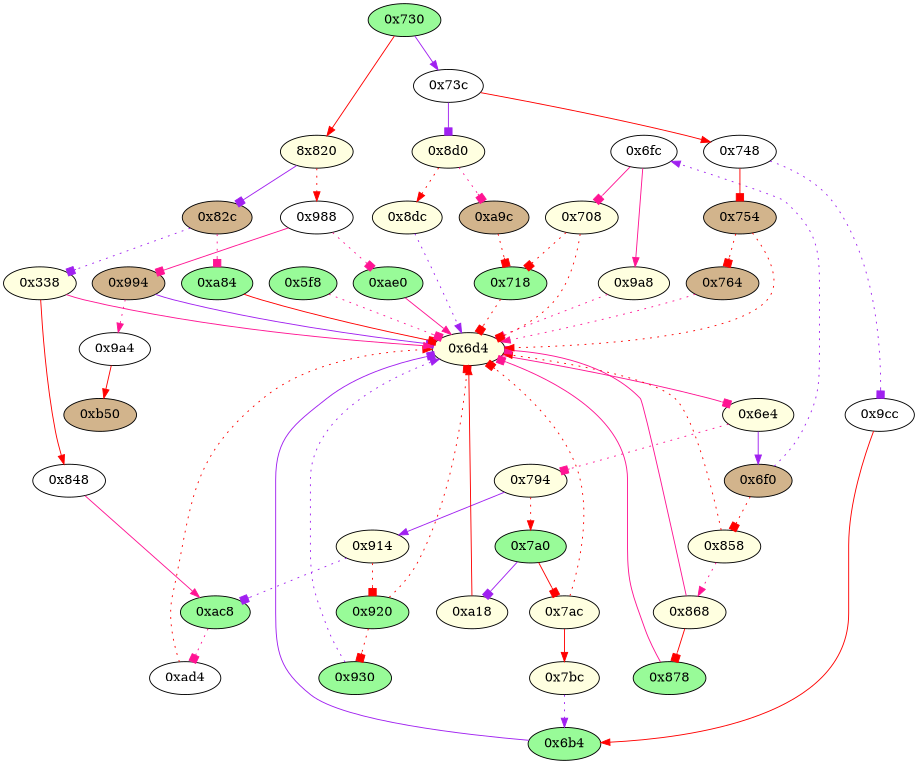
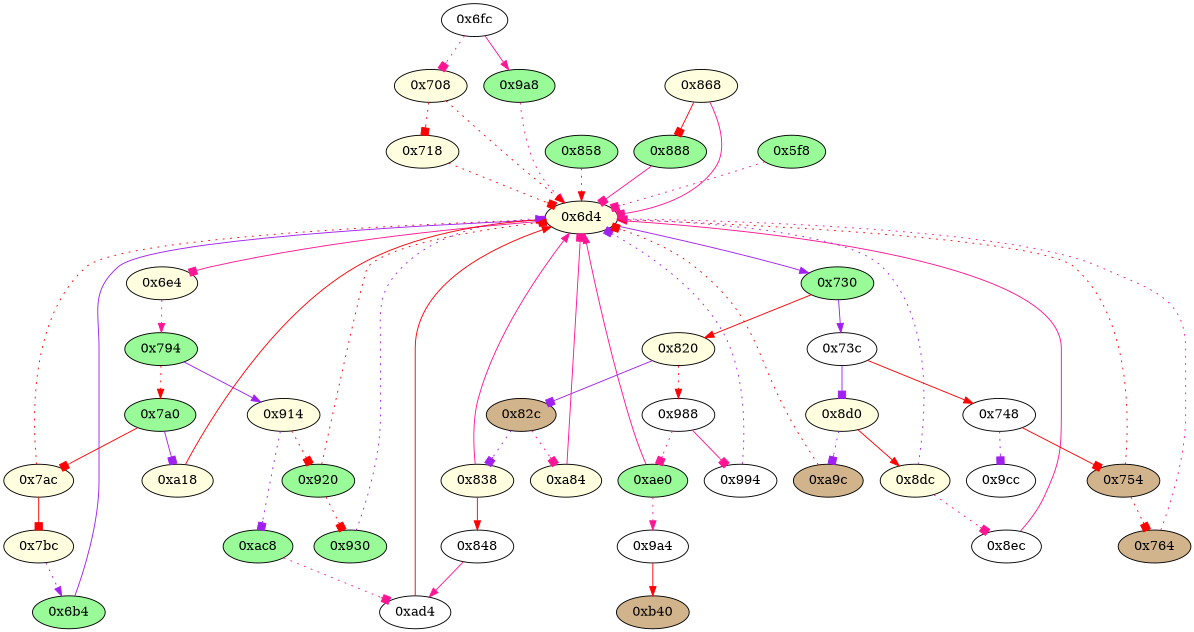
(317, 152) -> (678, 349)
(430, 181) -> (875, 445)
(468, 181) -> (836, 443)
(616, 181) -> (455, 49)
(501, 246) -> (749, 330)
none -> (707, 246)
(40, 283) -> (477, 481)
(129, 283) -> (741, 481)
(217, 283) -> (566, 481)
(511, 283) -> (423, 152)
(634, 283) -> (519, 86)
(558, 296) -> (501, 150)
(122, 314) -> (653, 509)
(335, 319) -> (574, 354)
(289, 324) -> (715, 321)
(100, 415) -> (653, 612)
(220, 441) -> (415, 380)
(645, 448) -> (162, 312)
(578, 474) -> (155, 248)
(531, 481) -> (161, 349)
(758, 481) -> none
(139, 543) -> (450, 576)
(724, 547) -> (582, 152)
none -> (1006, 547)
(709, 575) -> none
(564, 641) -> (39, 509)
(831, 665) -> none
(670, 678) -> (670, 152)
